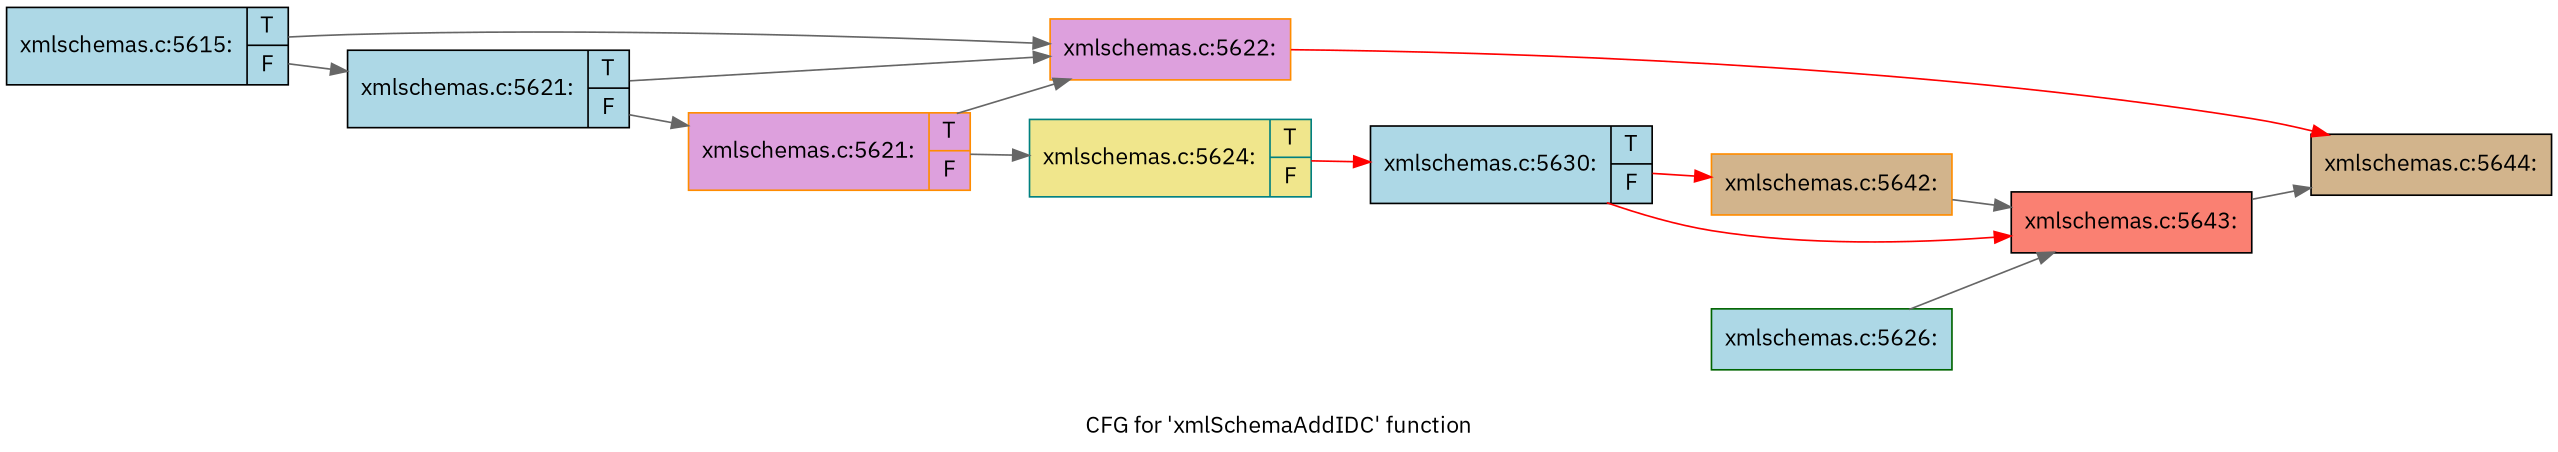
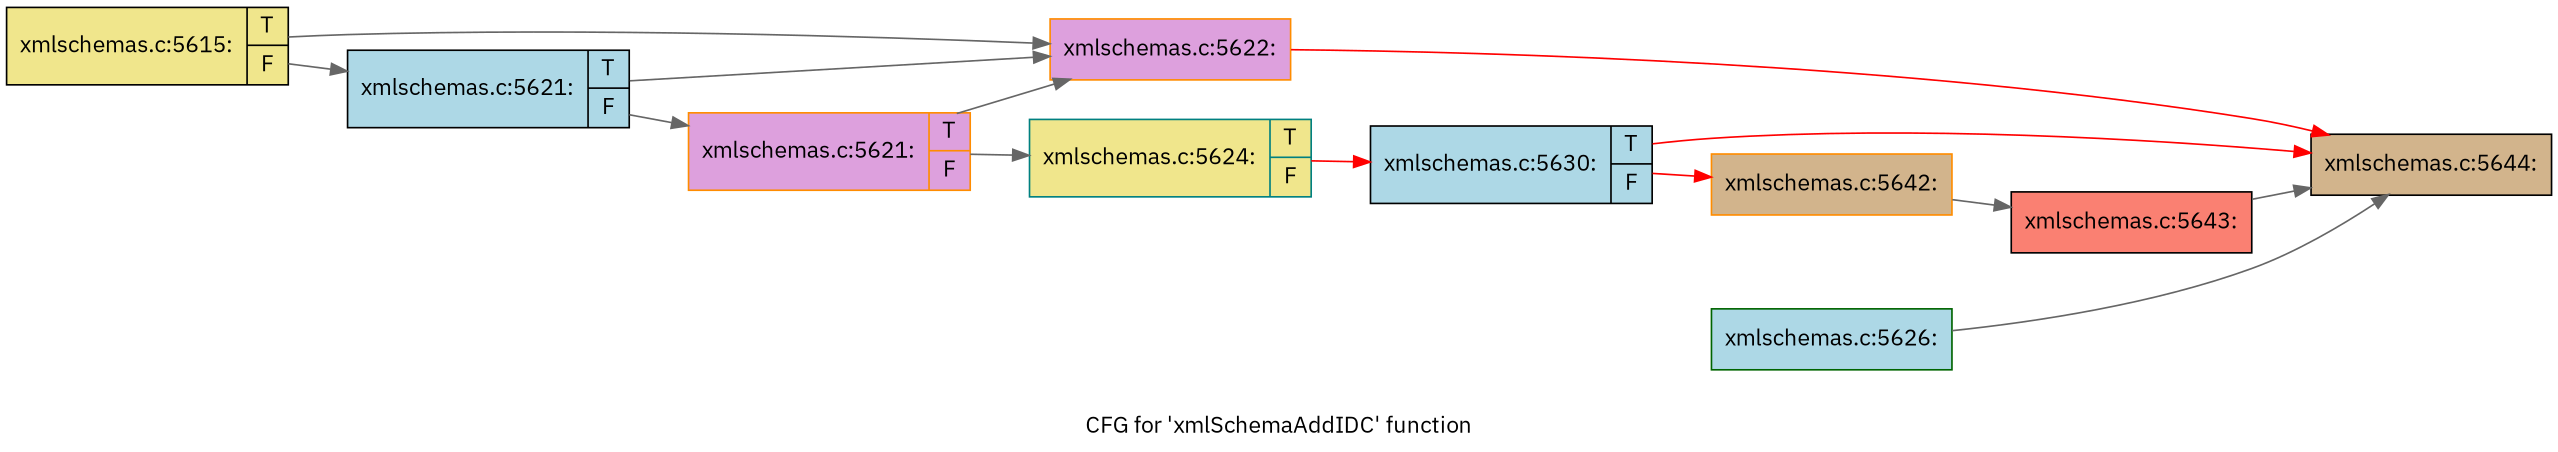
(147, 46) -> (147, 46)
(1798, 240) -> (1973, 134)
(1974, 284) -> (2172, 293)
